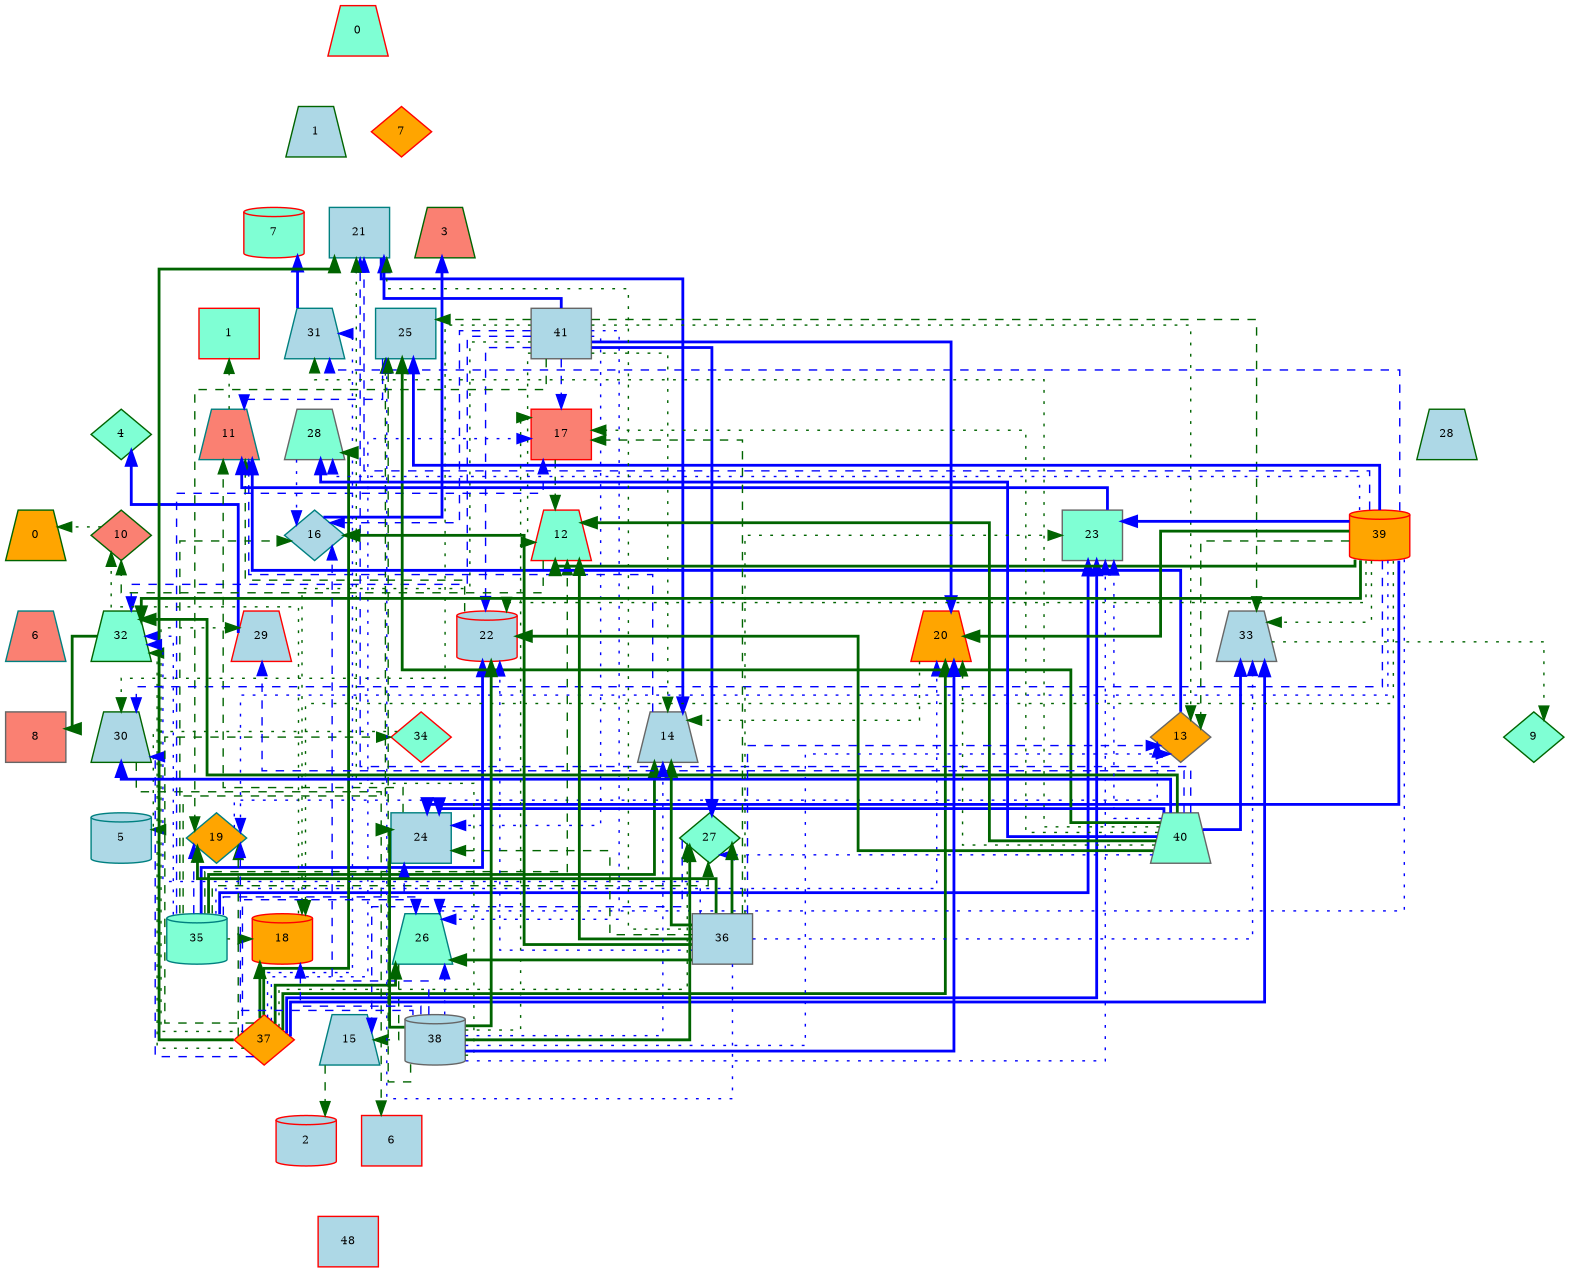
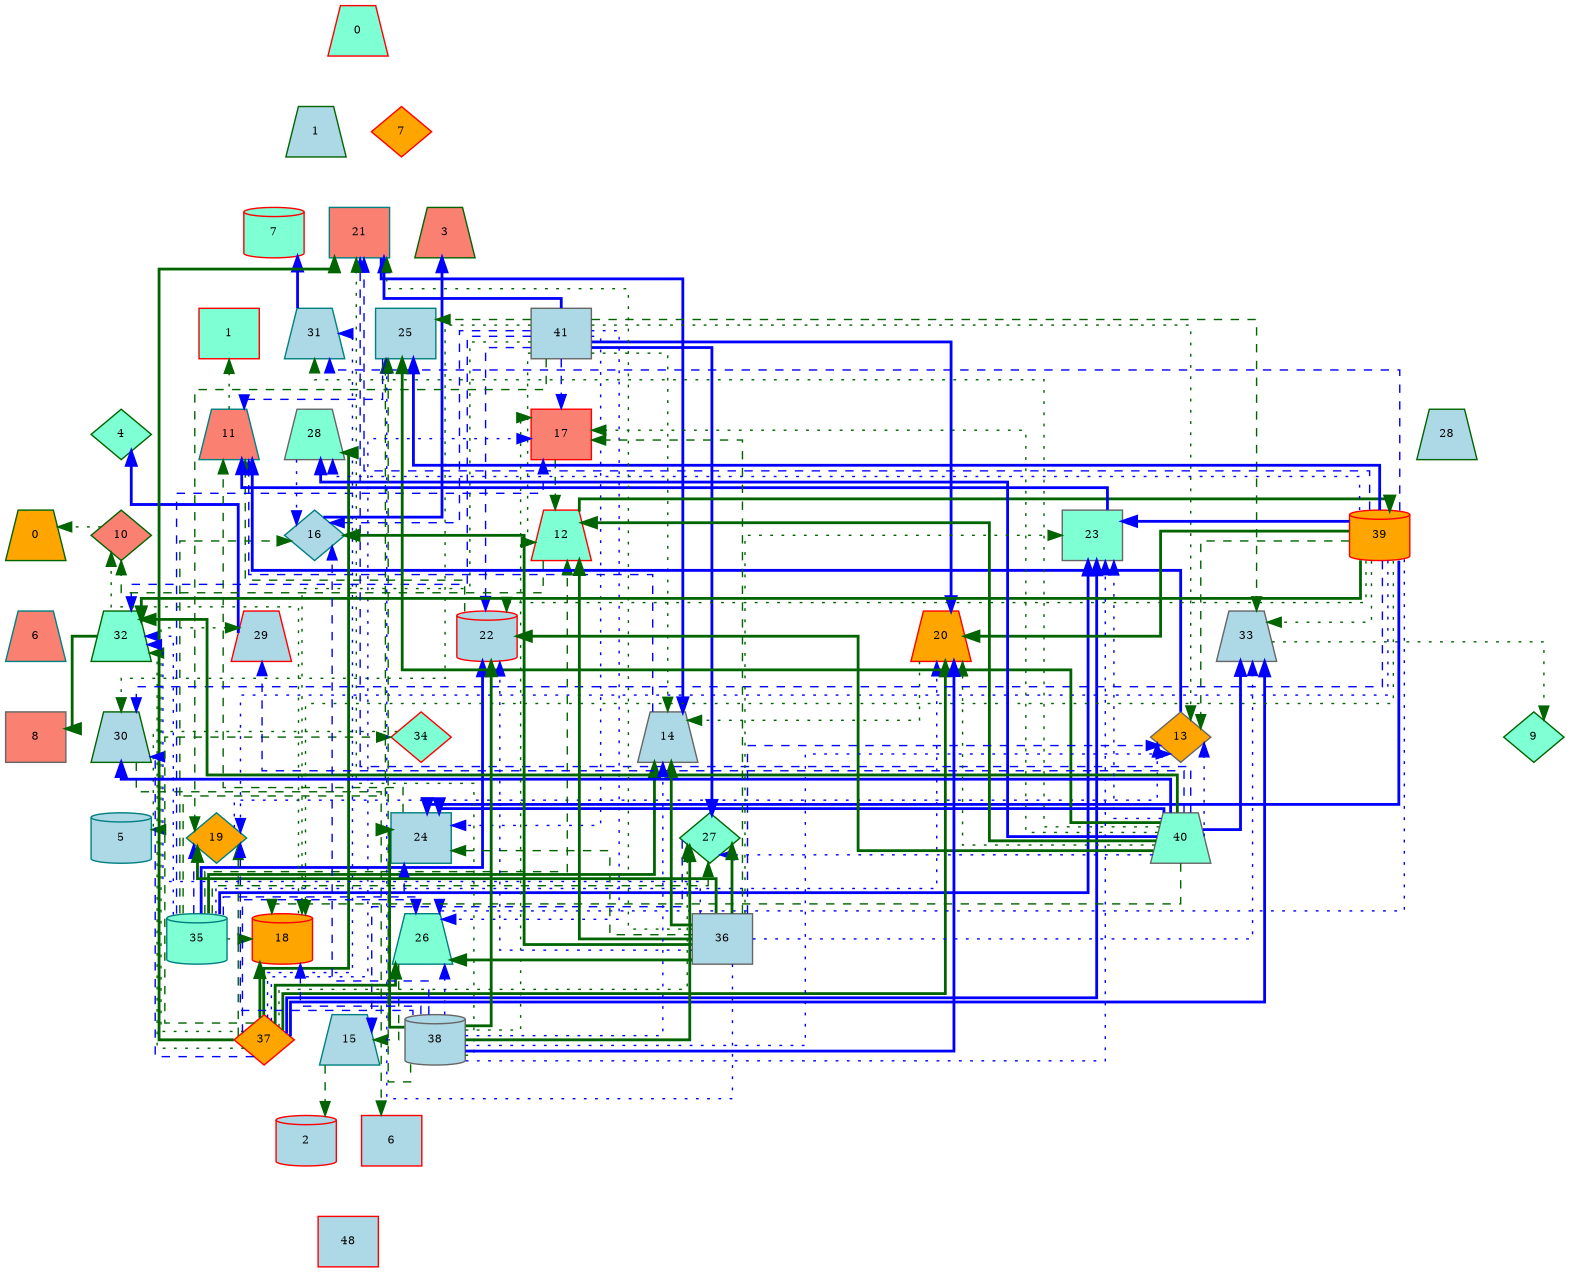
(359, 233) -> (359, 233)
(958, 566) -> (979, 499)
none -> (1204, 814)
none -> (746, 904)
